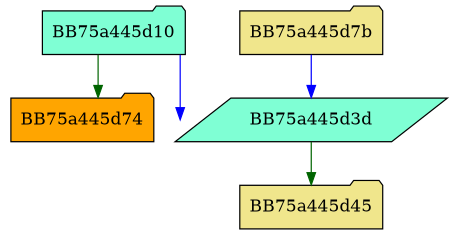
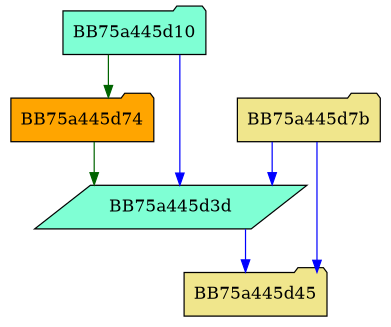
none -> (94, 157)
(311, 157) -> (246, 244)
none -> (317, 201)
